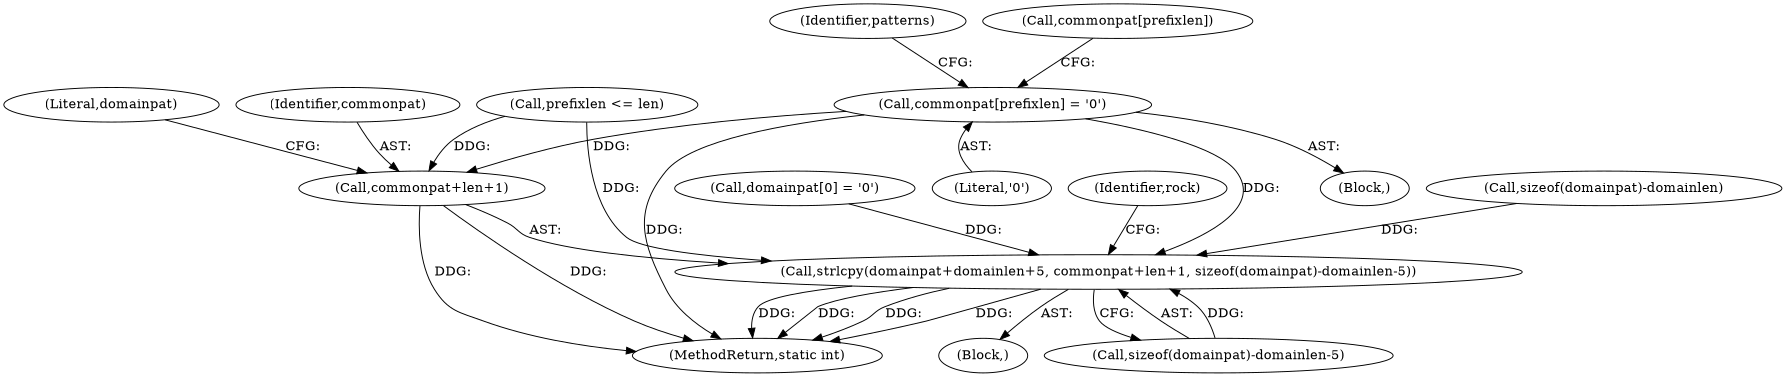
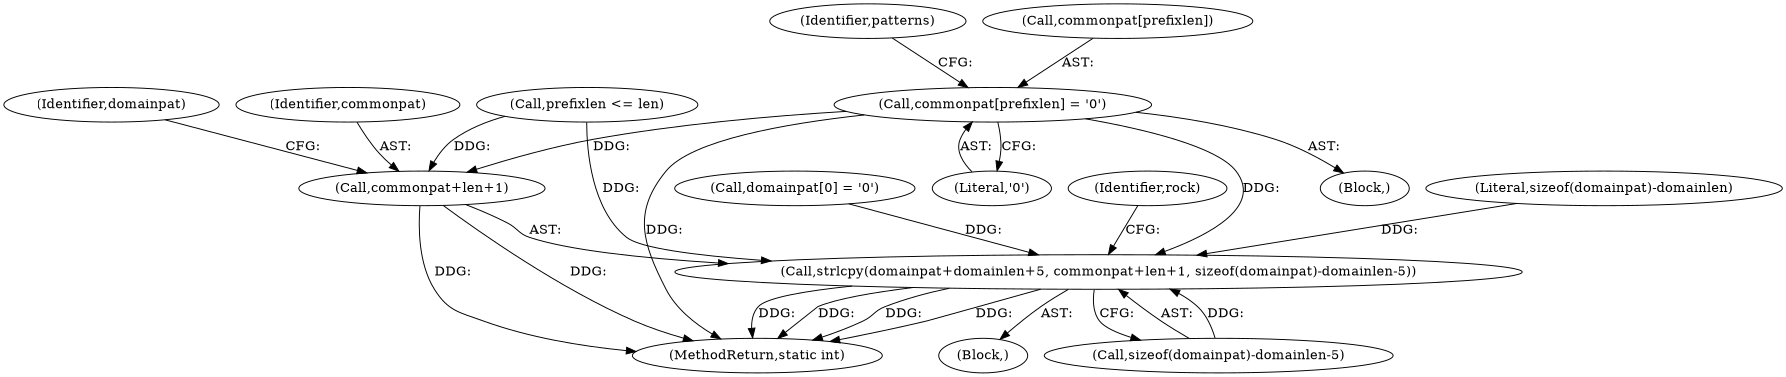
(1080, 63) -> (1080, 63)
(111, 105) -> (111, 105)
none -> (1001, 142)
(1604, 188) -> (1604, 188)
